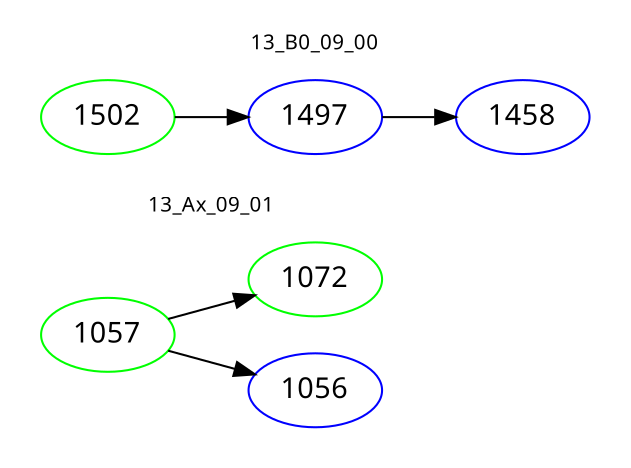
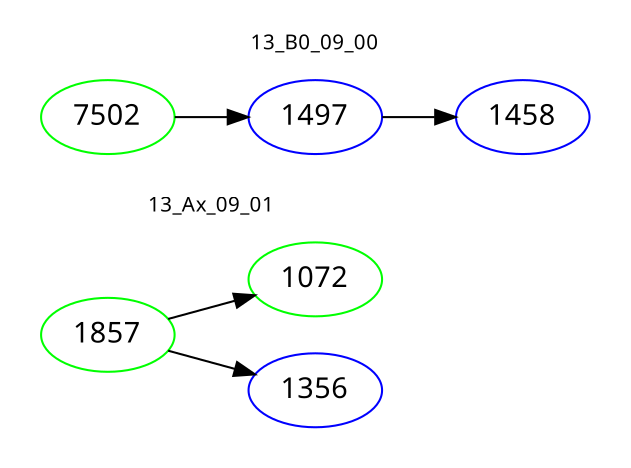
(108, 117) -> (108, 117)
(108, 335) -> (108, 335)
(315, 390) -> (315, 390)
